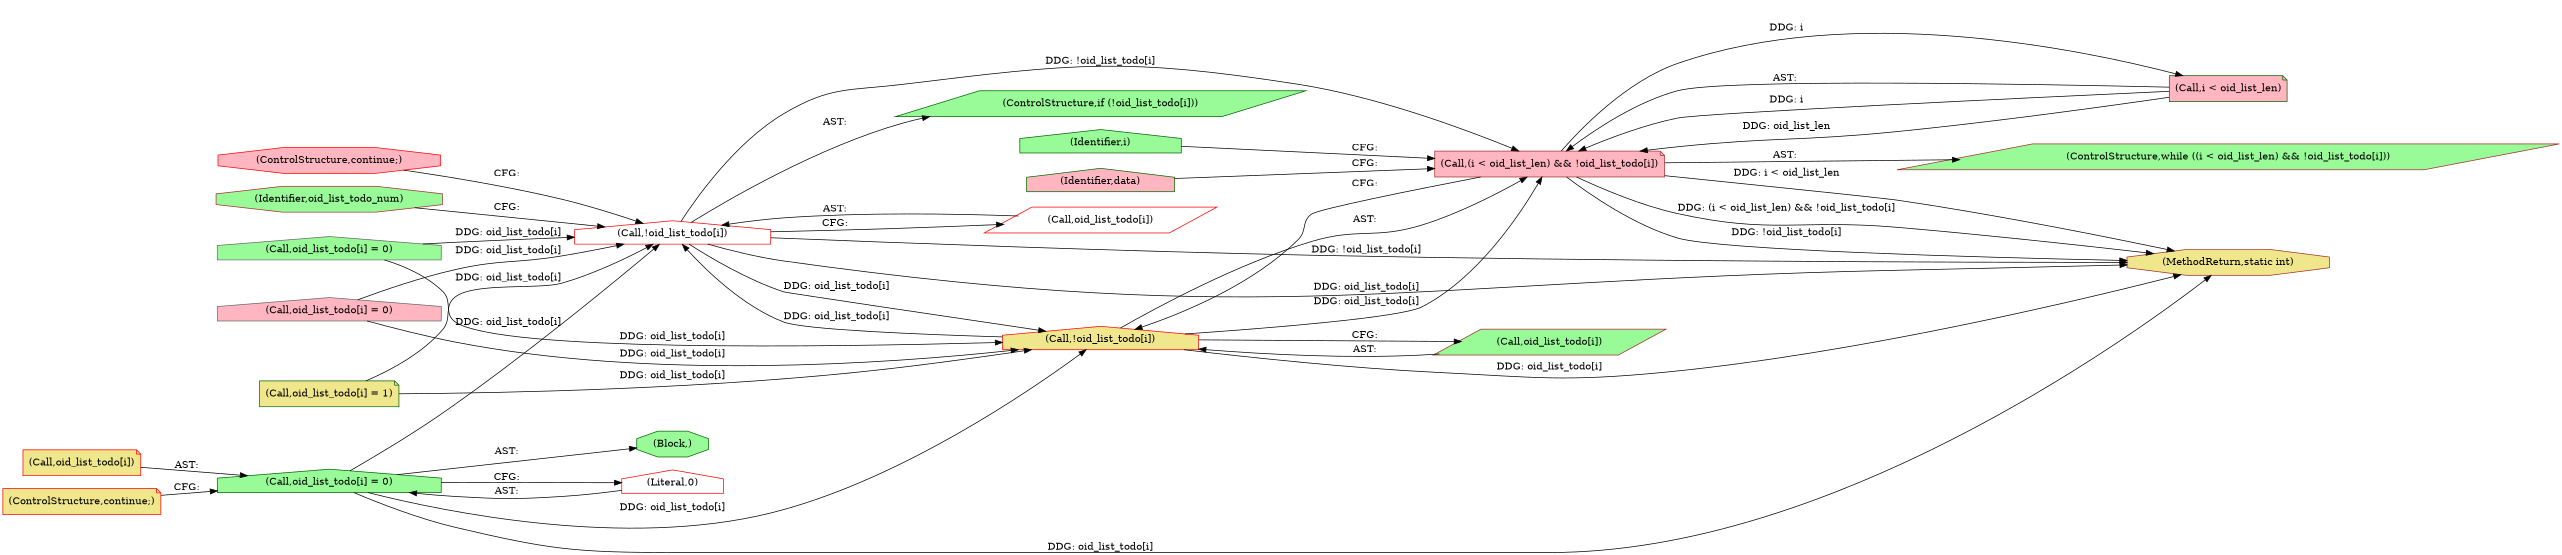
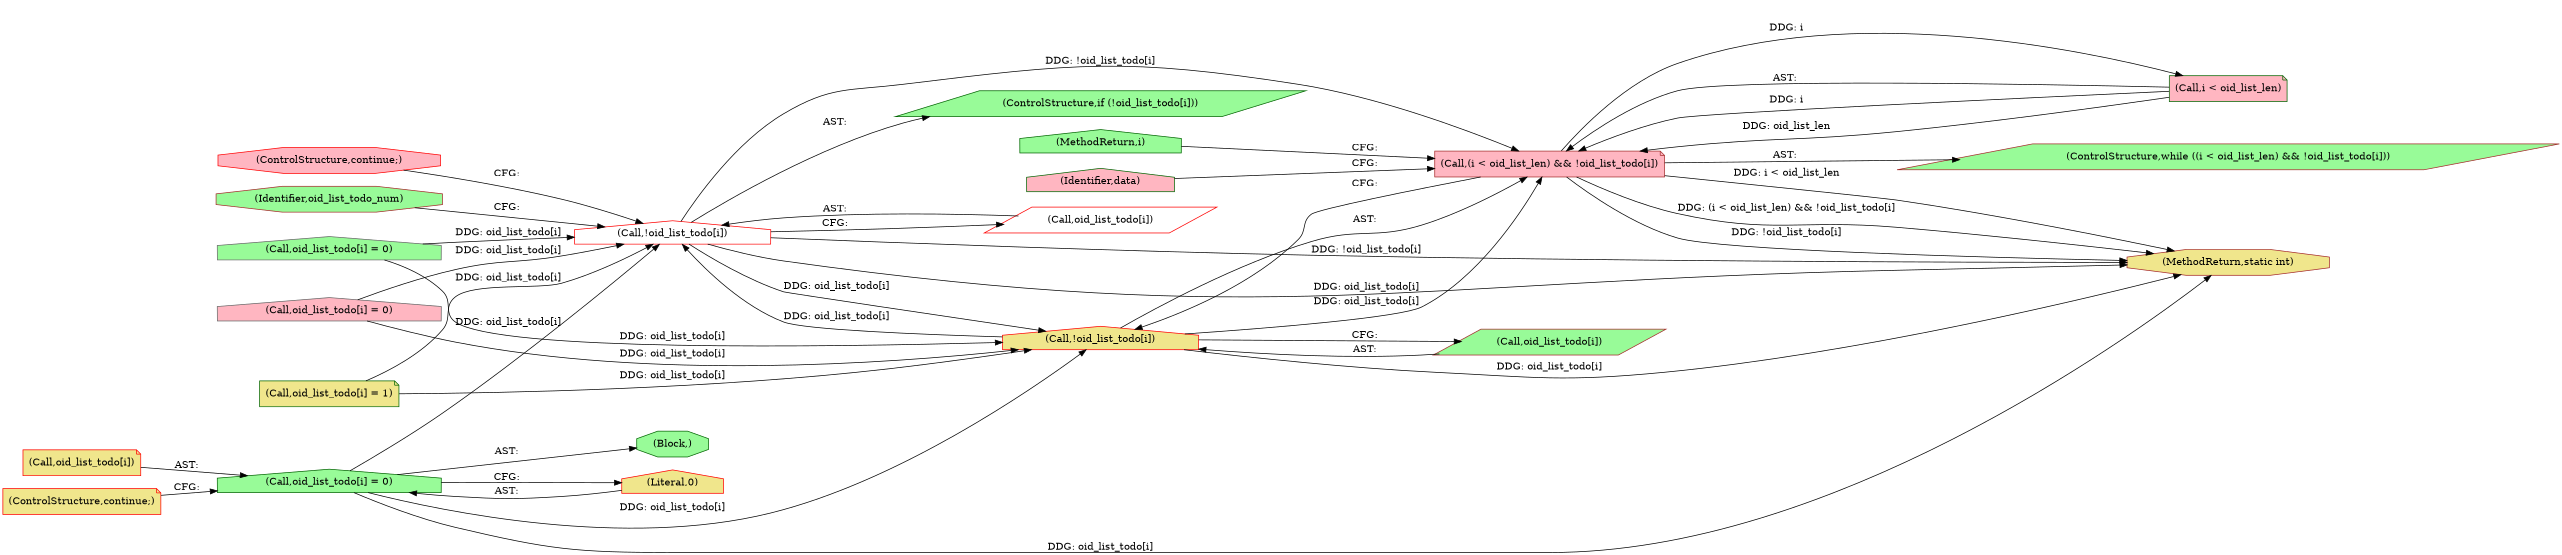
(1101, 142) -> (1101, 142)
(673, 483) -> (673, 483)
